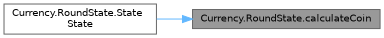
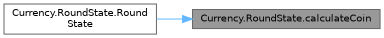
(80, 19) -> (80, 19)
